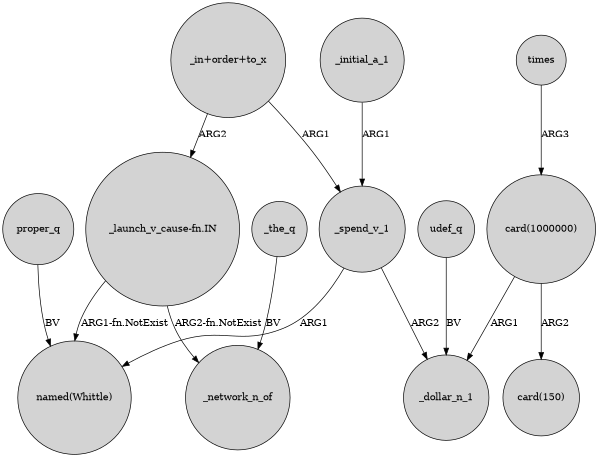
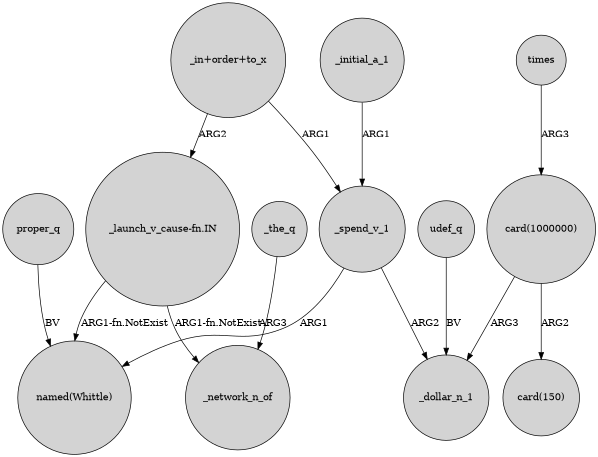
(218, 323) -> (218, 323)
(273, 323) -> (273, 323)
(505, 323) -> (505, 323)
